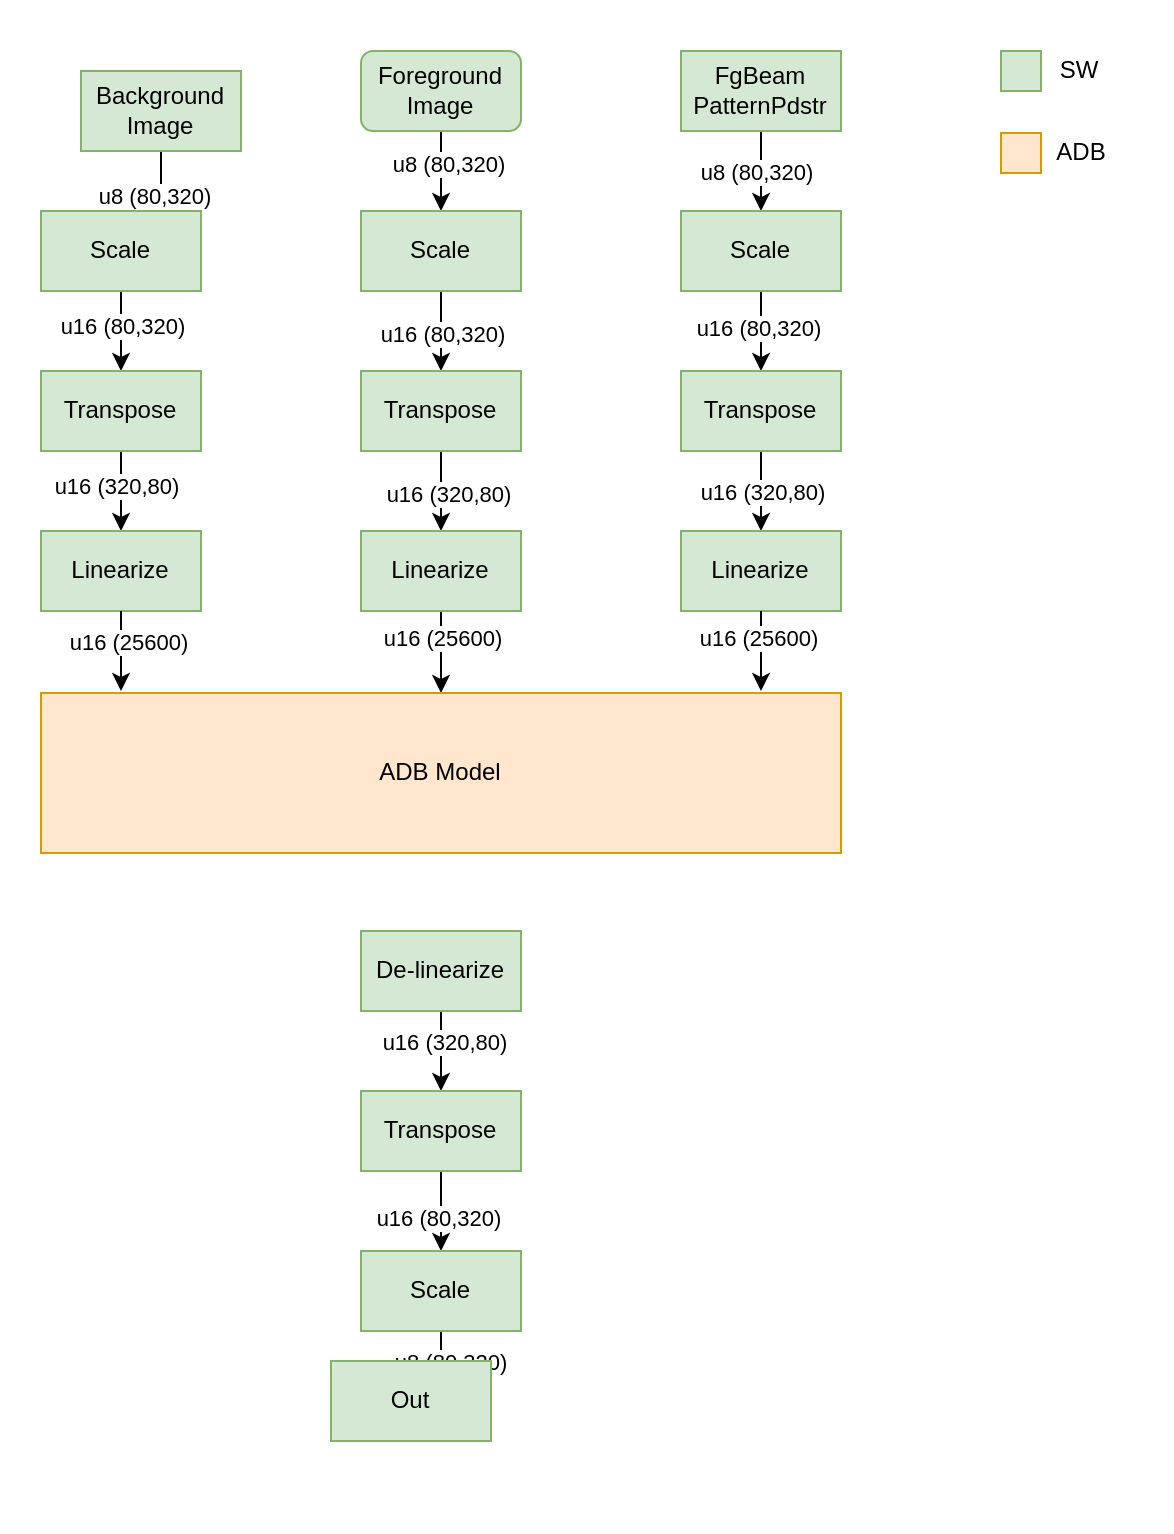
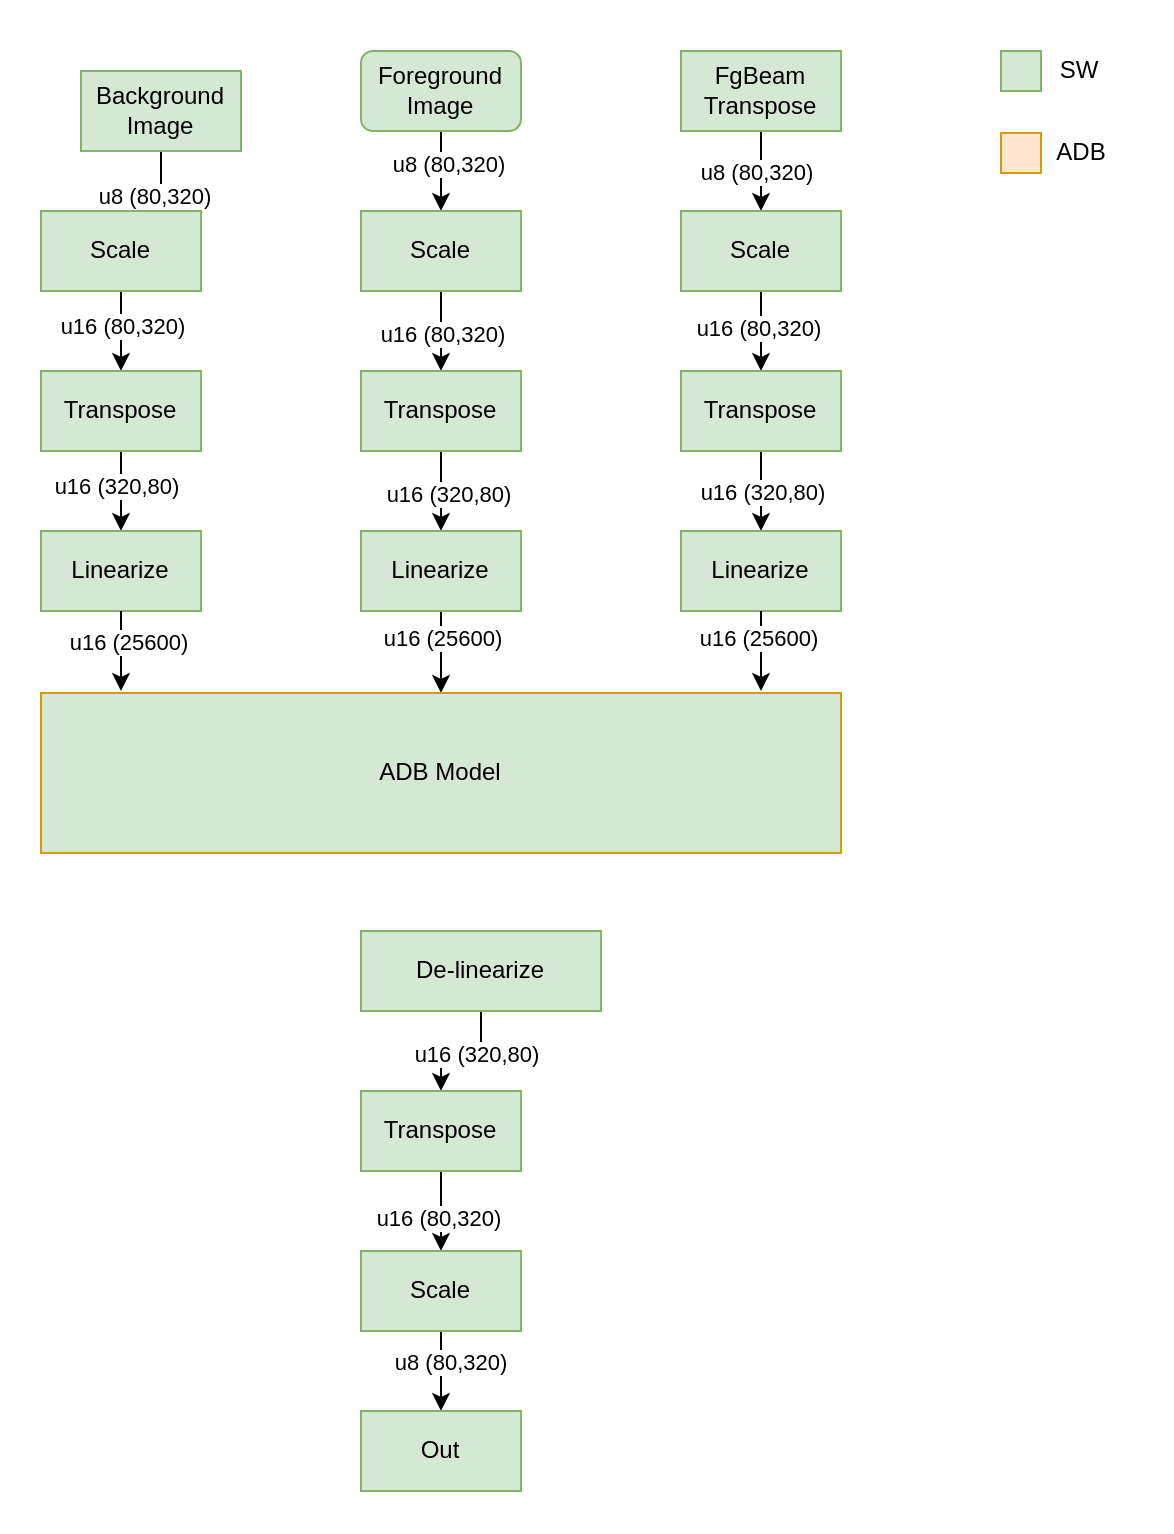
(761, 91) -> (761, 91)
(441, 773) -> (441, 773)
(441, 971) -> (481, 971)
(411, 1401) -> (441, 1451)
